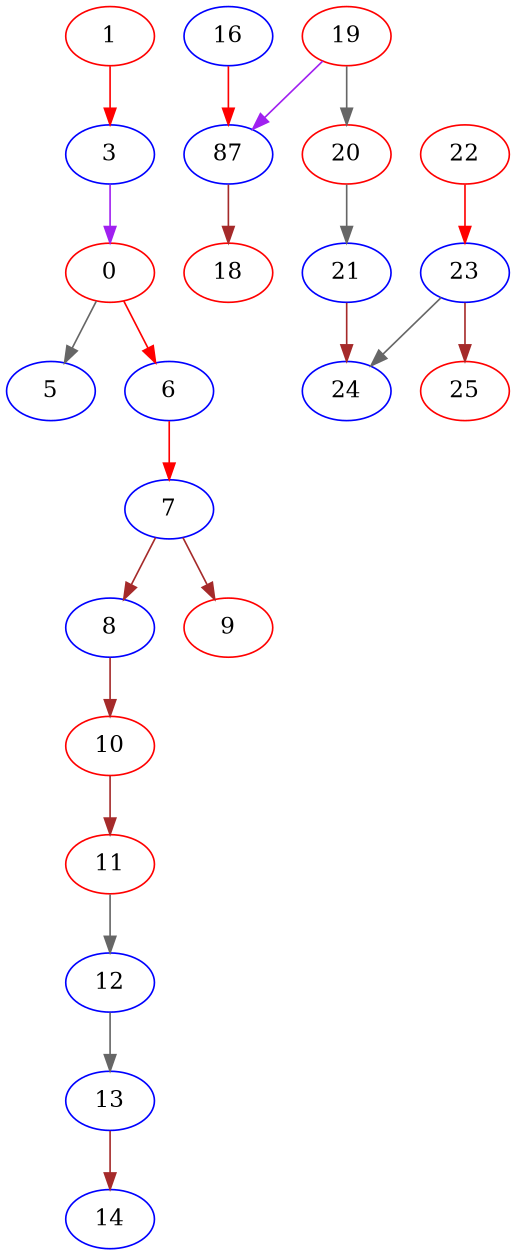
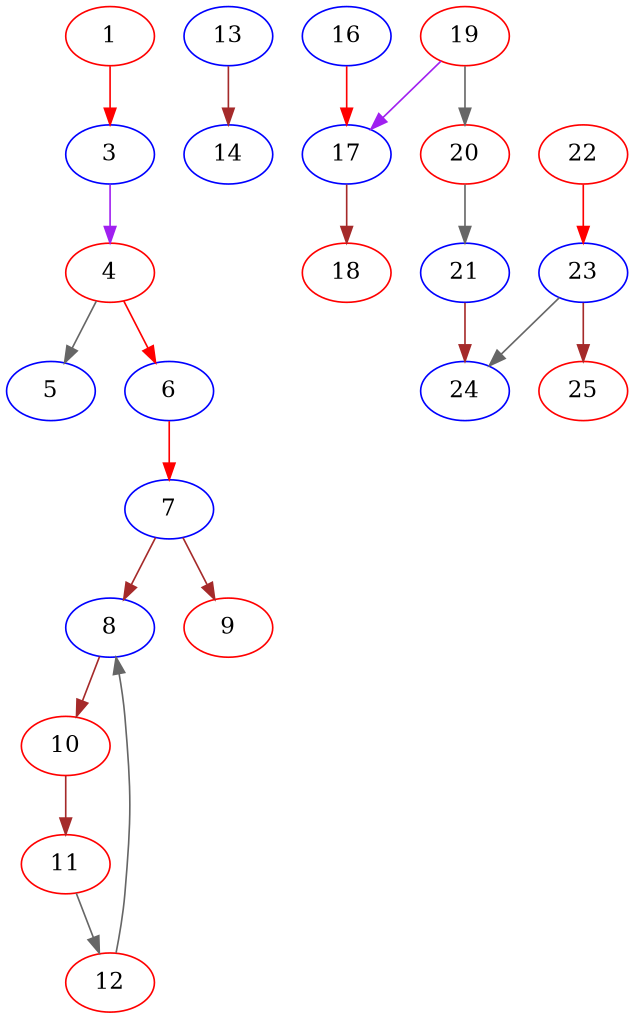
(228, 154) -> (347, 154)
(110, 273) -> (110, 273)
(110, 983) -> (110, 983)
(110, 1034) -> (130, 813)
